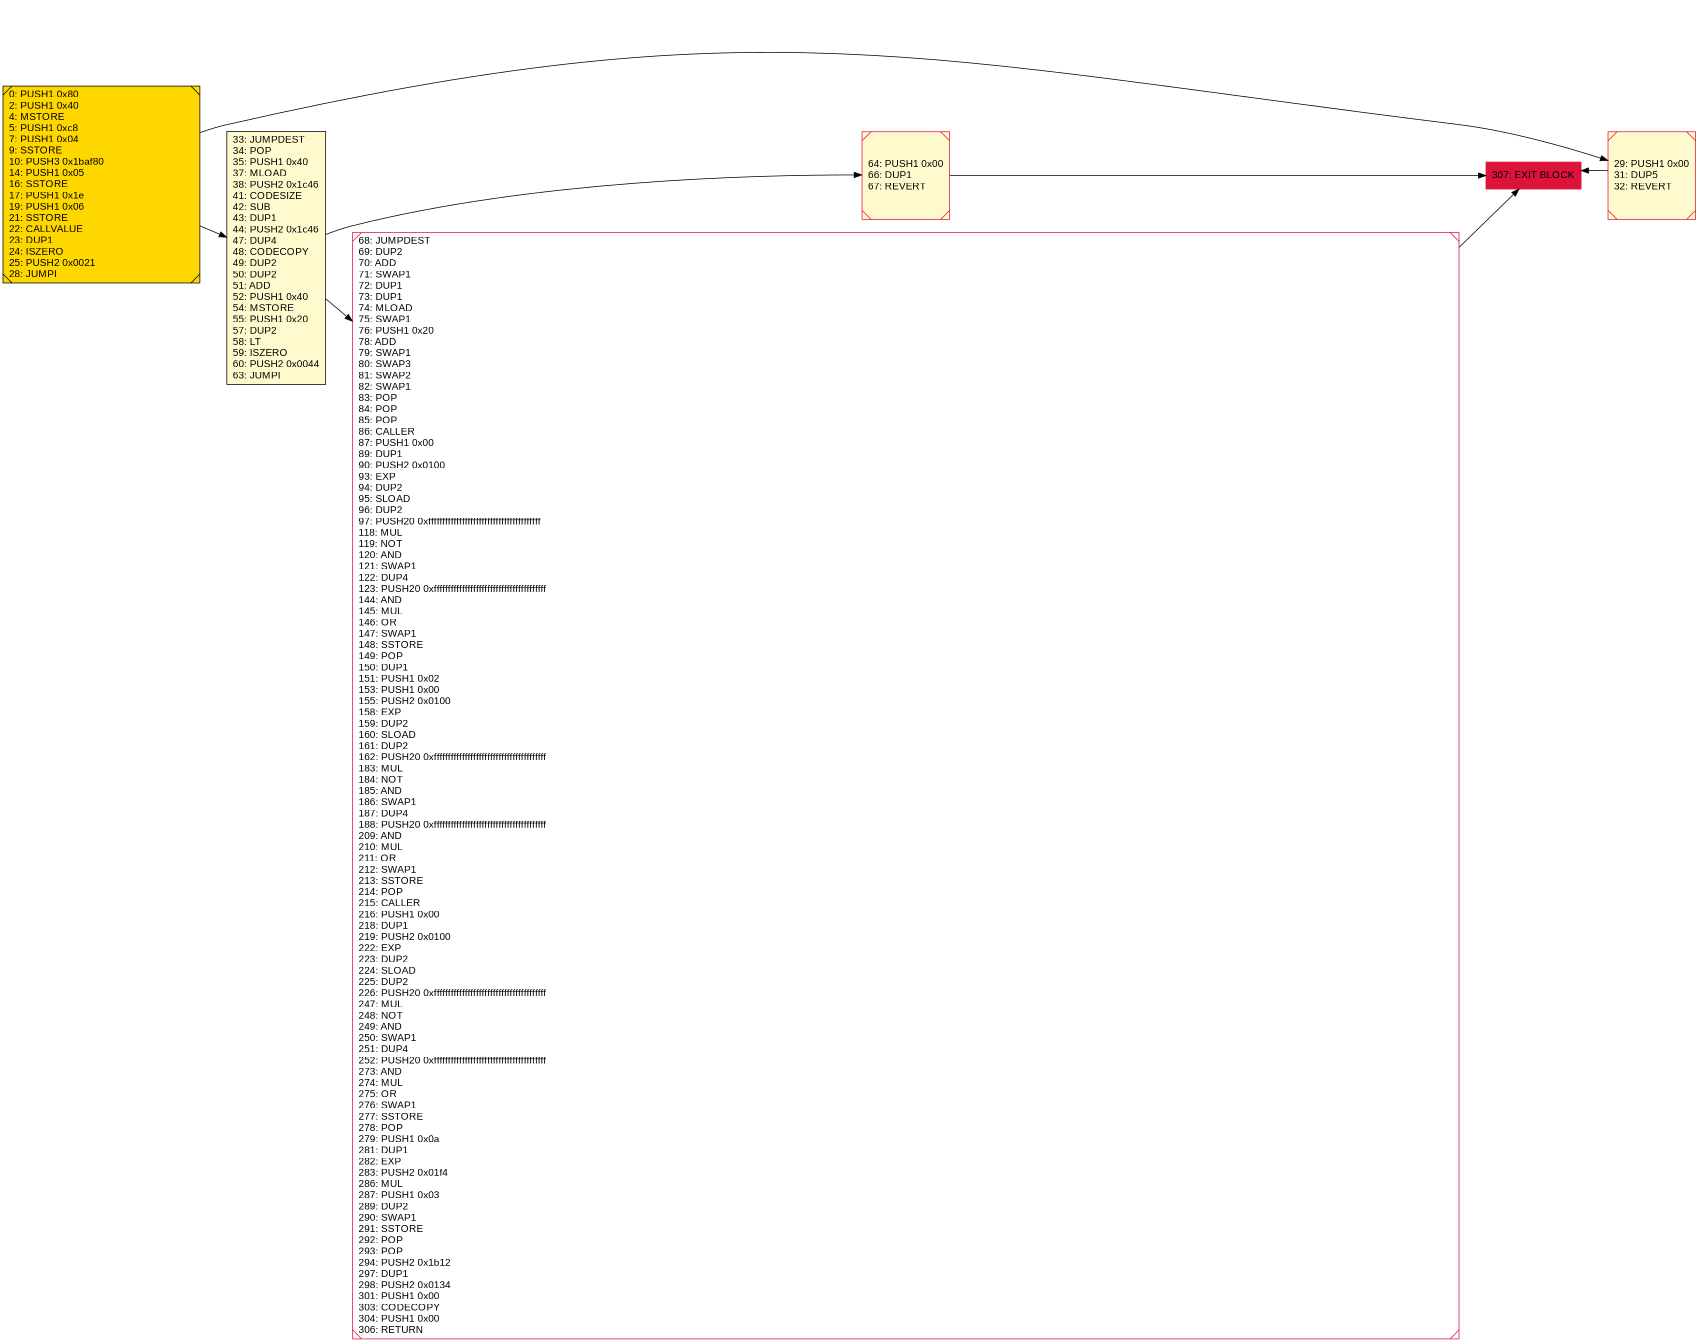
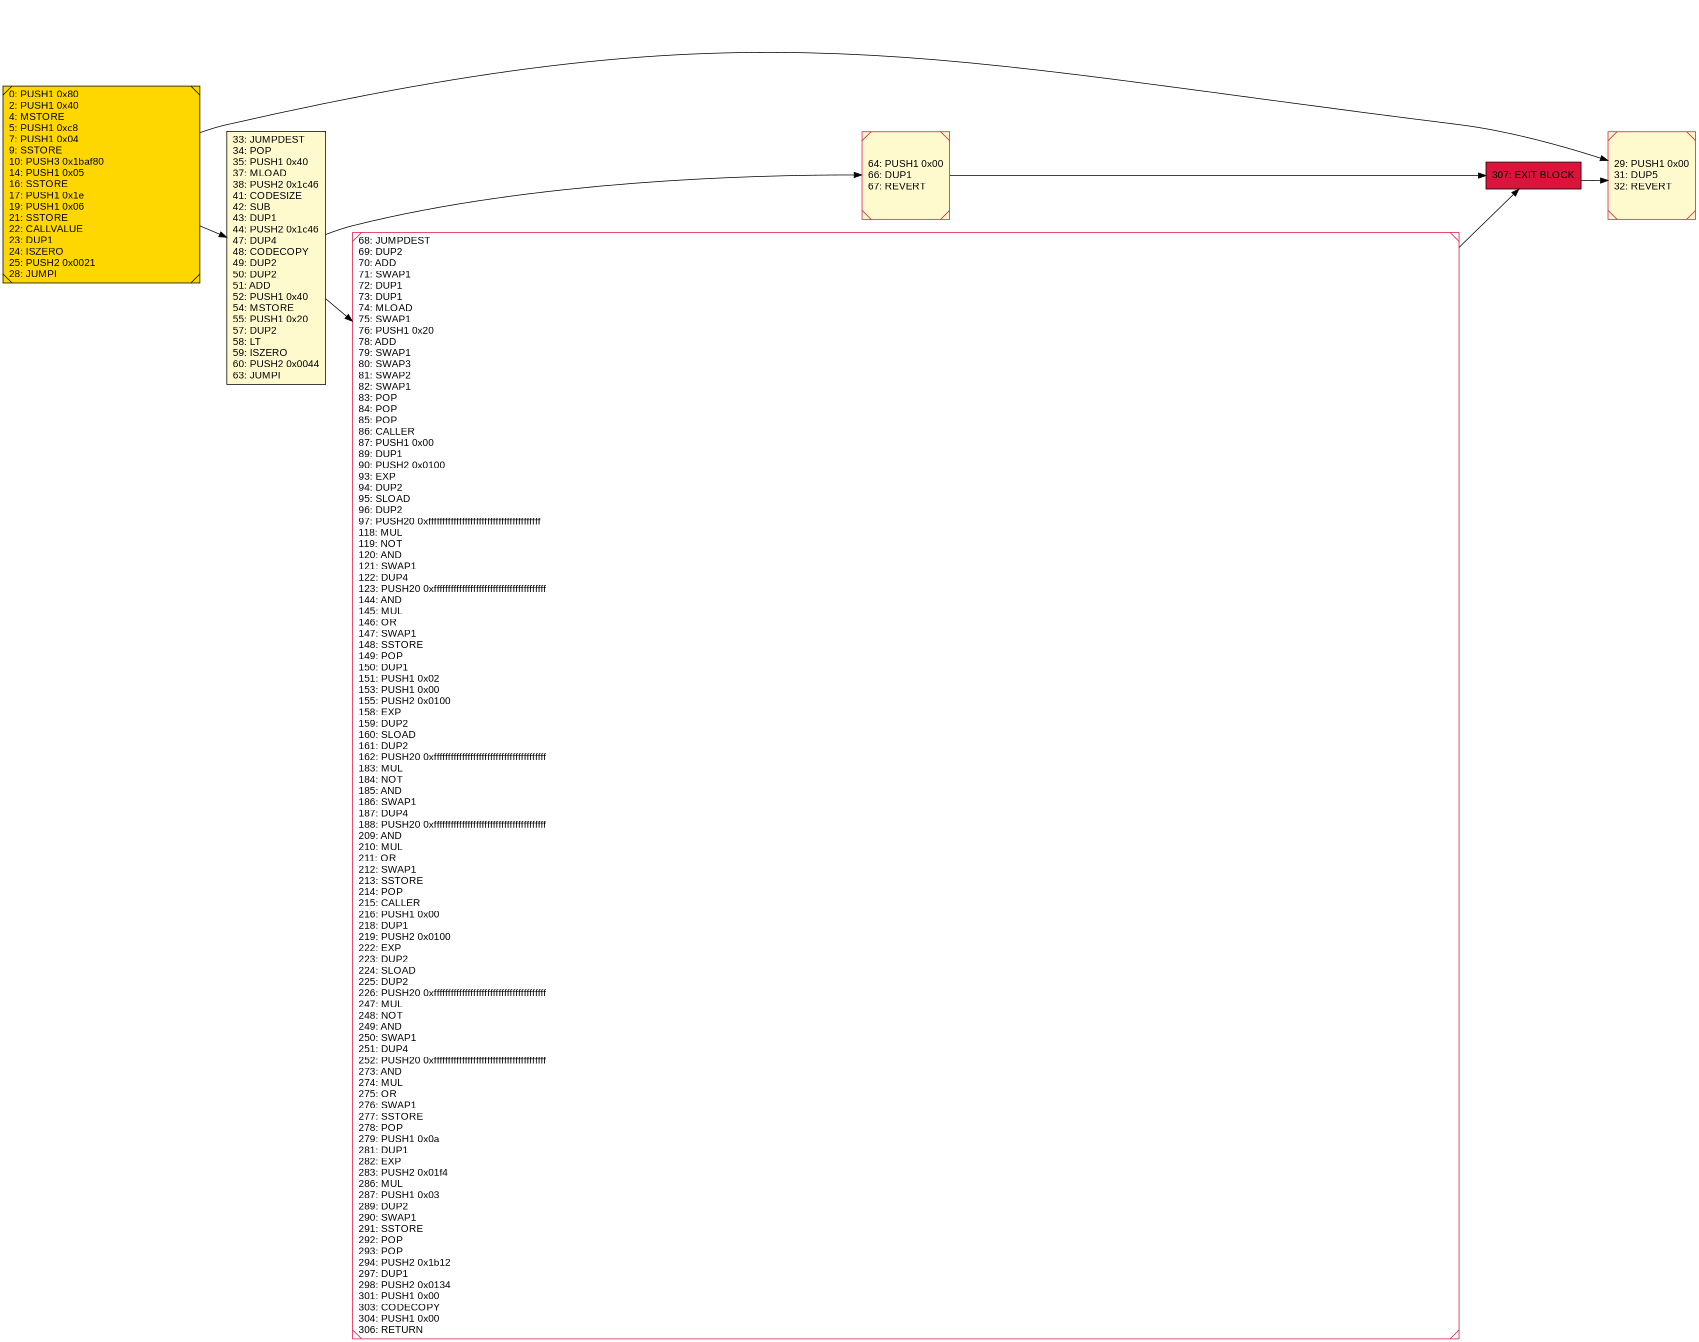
(1598, 171) -> (1591, 181)
(1534, 176) -> (1534, 176)
